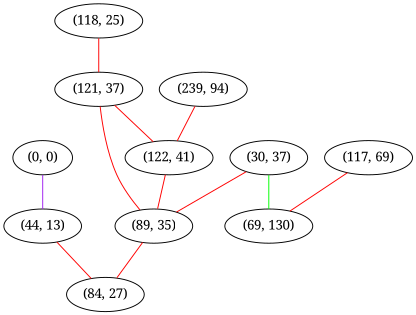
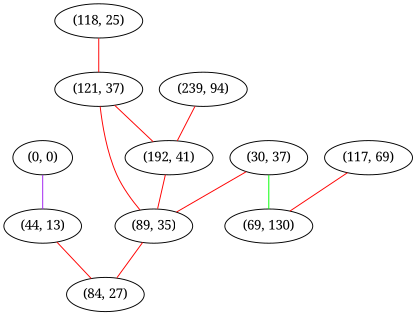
(169, 158) -> (169, 158)
